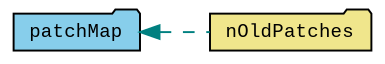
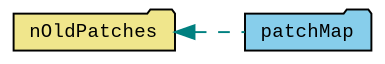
(185, 32) -> (220, 32)
